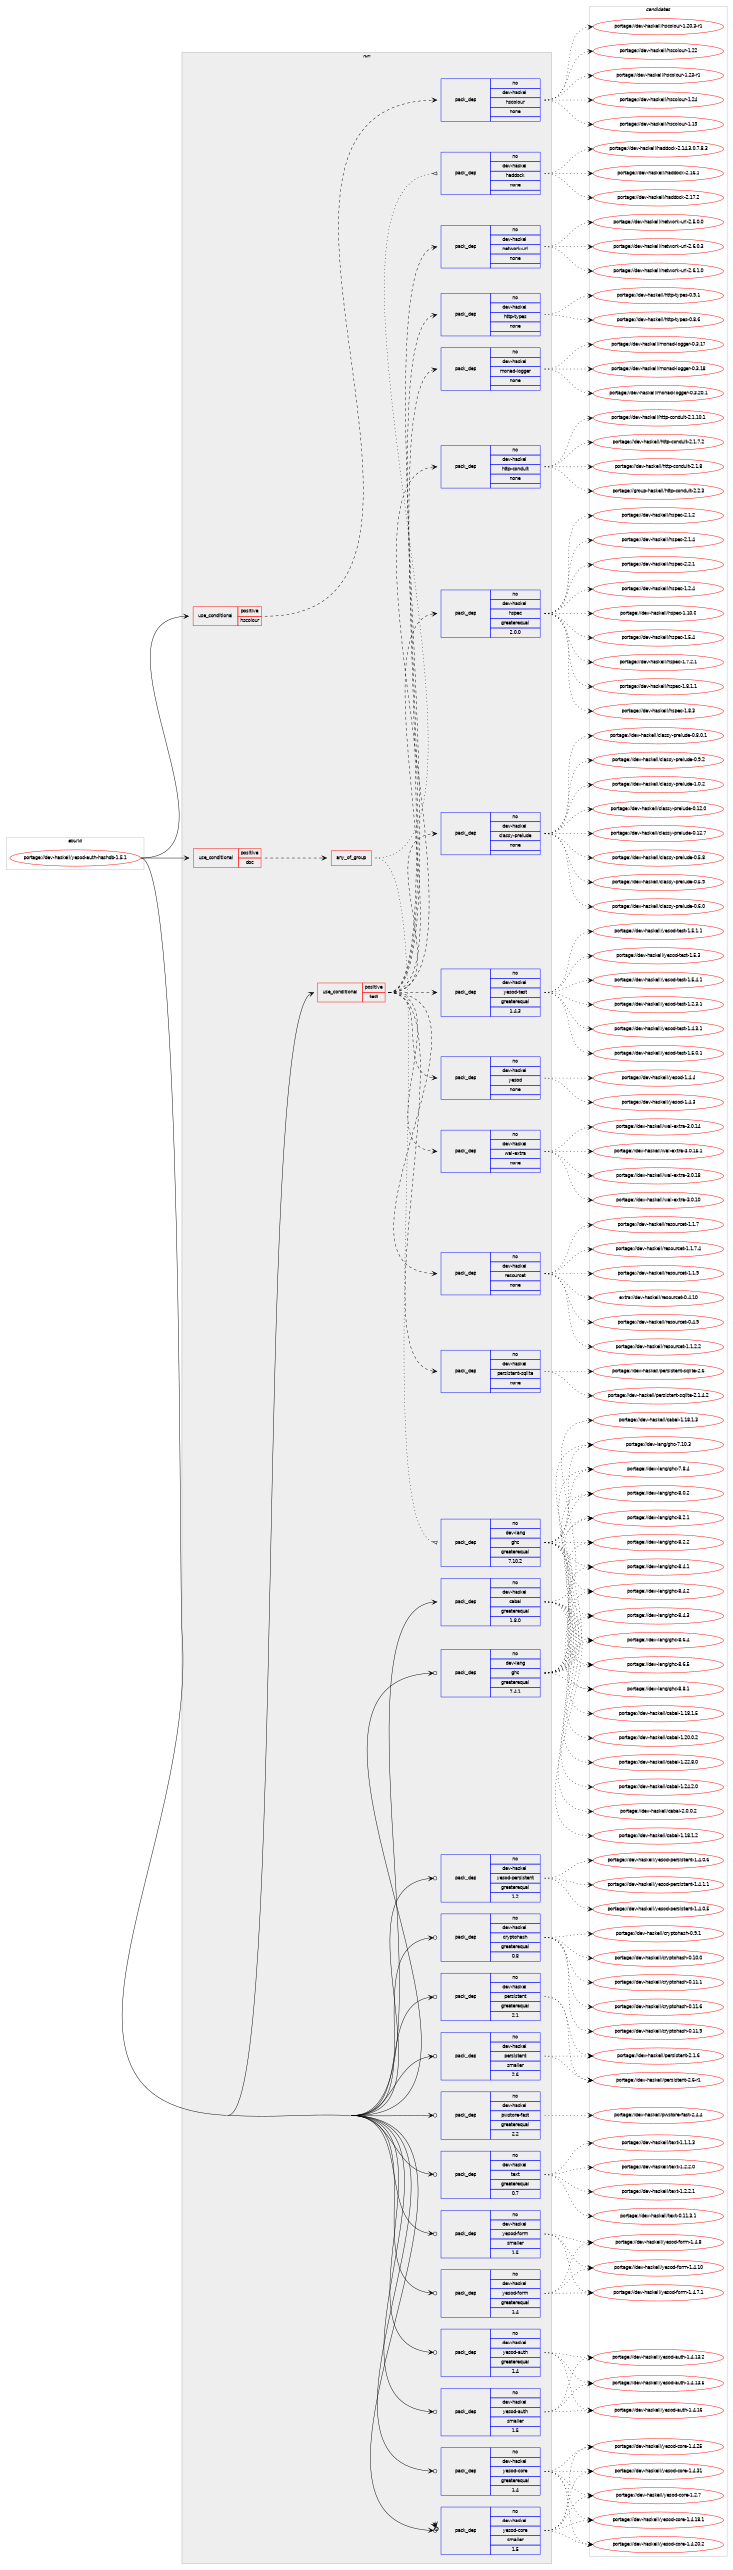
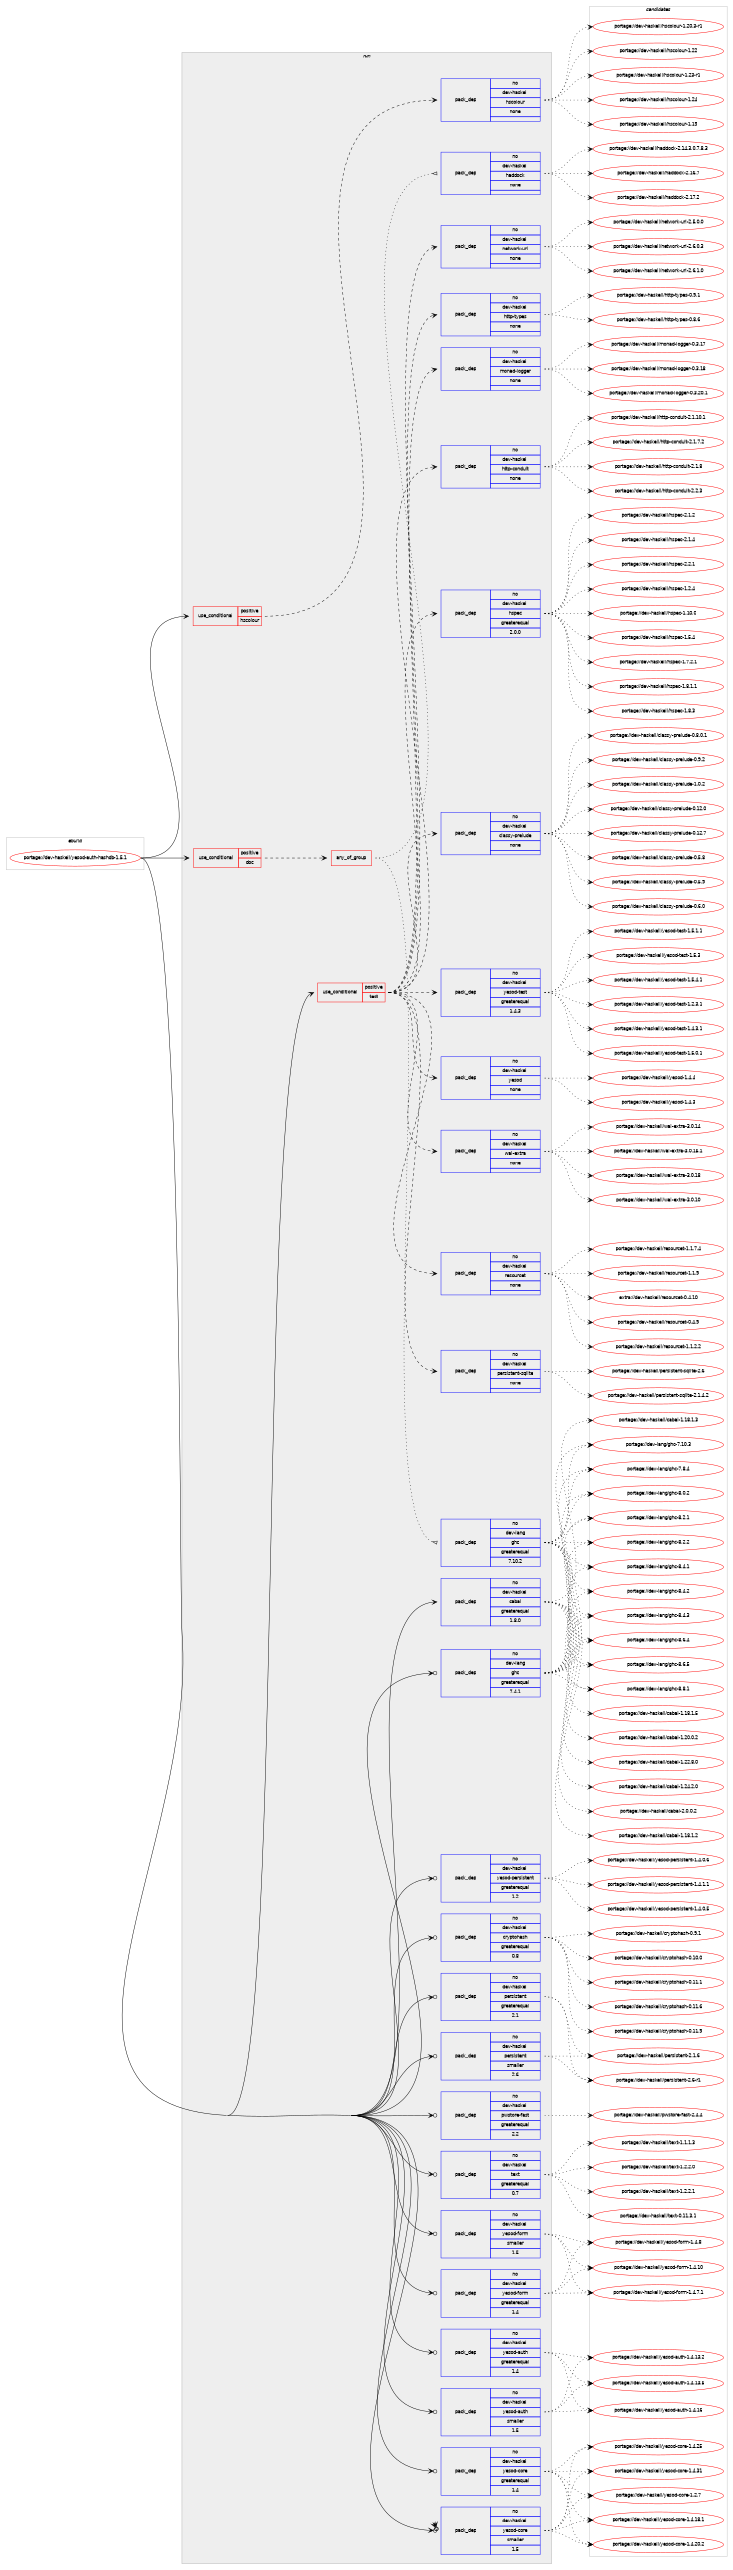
(658, 173) -> (658, 173)
(658, 491) -> (658, 491)
(658, 1225) -> none
